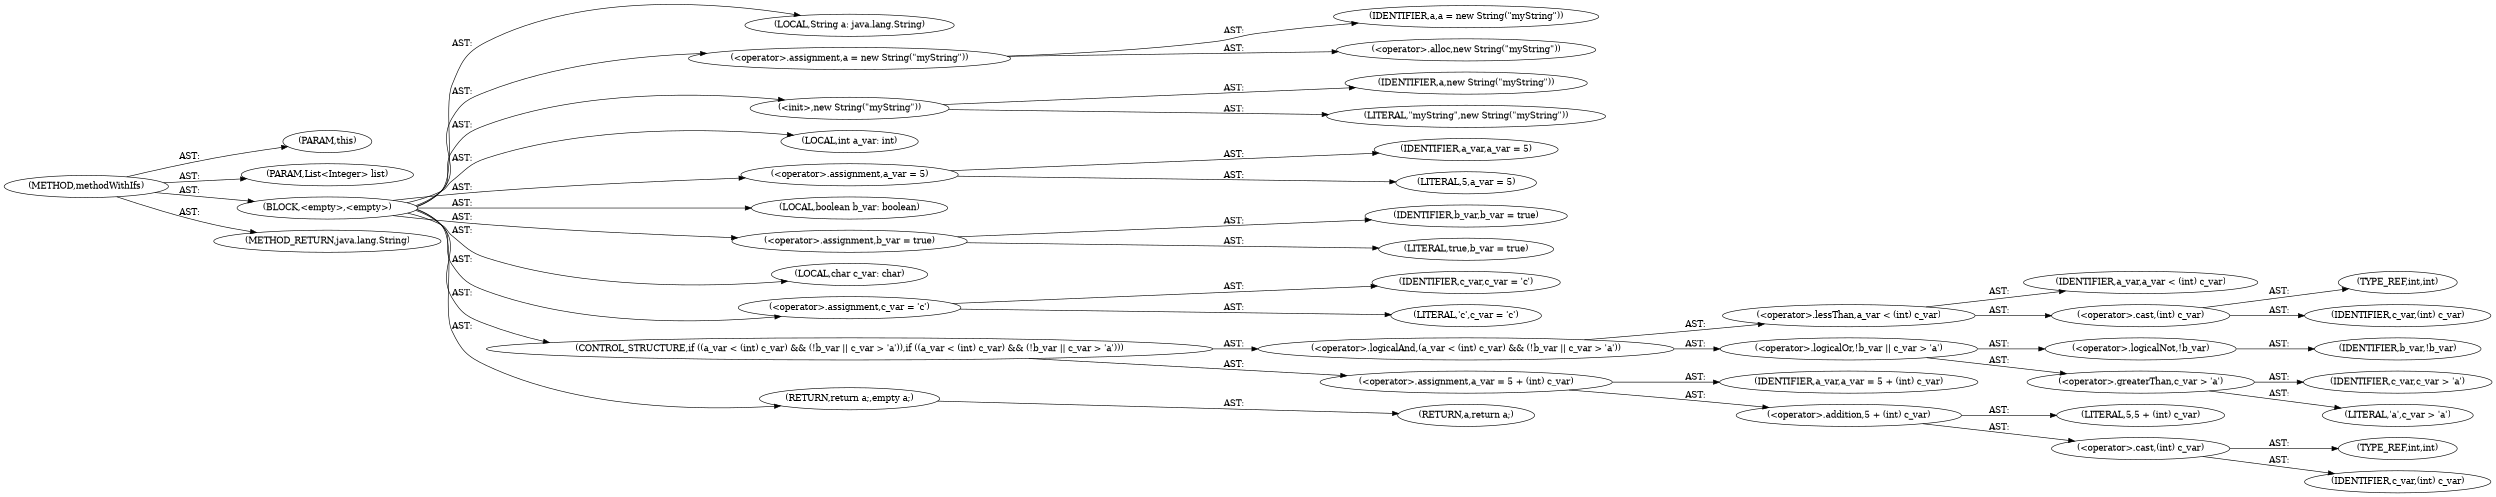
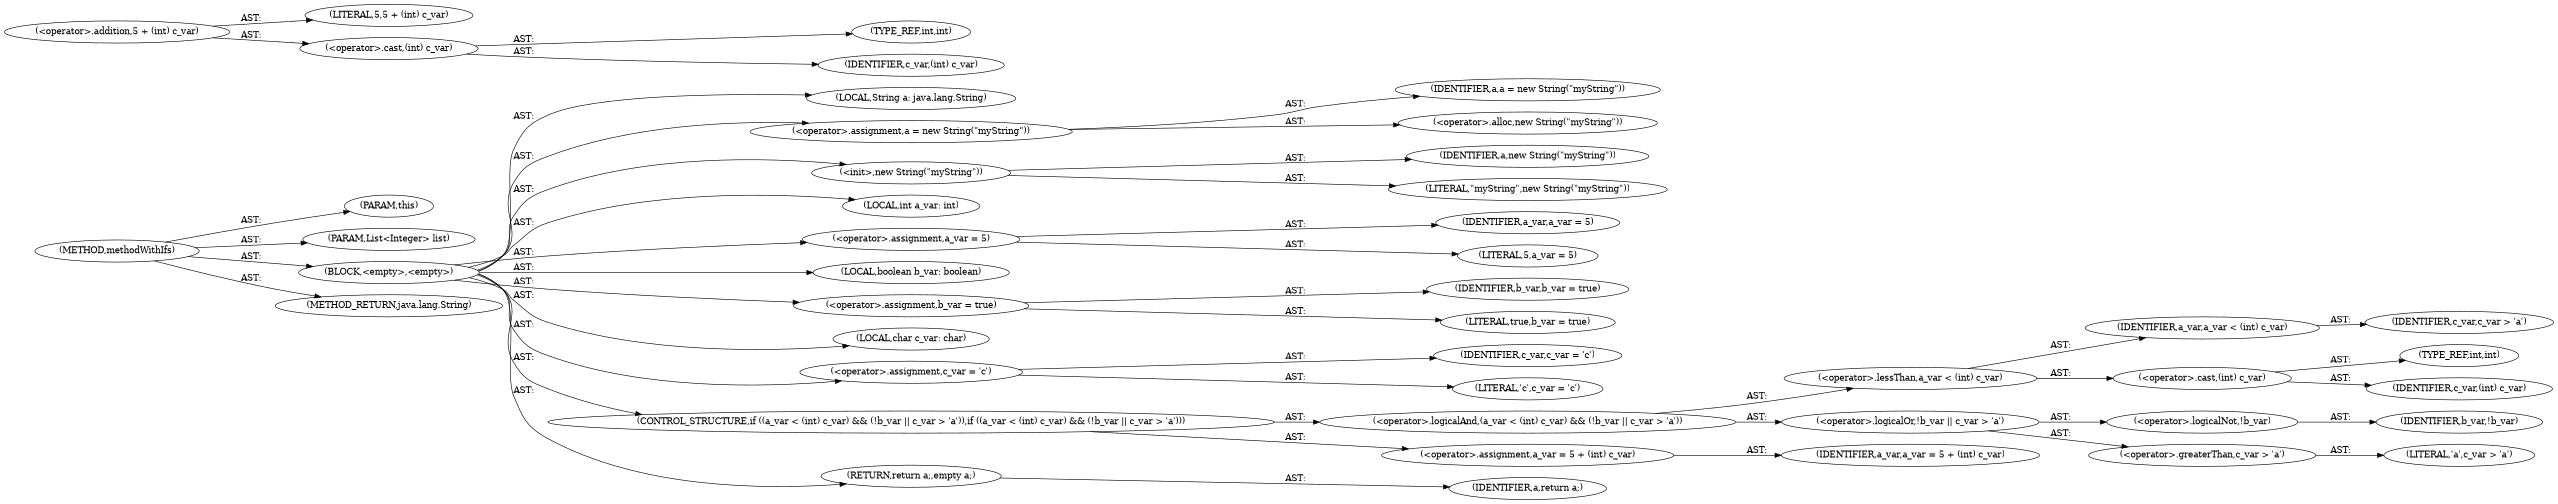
(2276, 382) -> (2338, 325)
(1666, 398) -> none
(1466, 415) -> (1528, 489)
